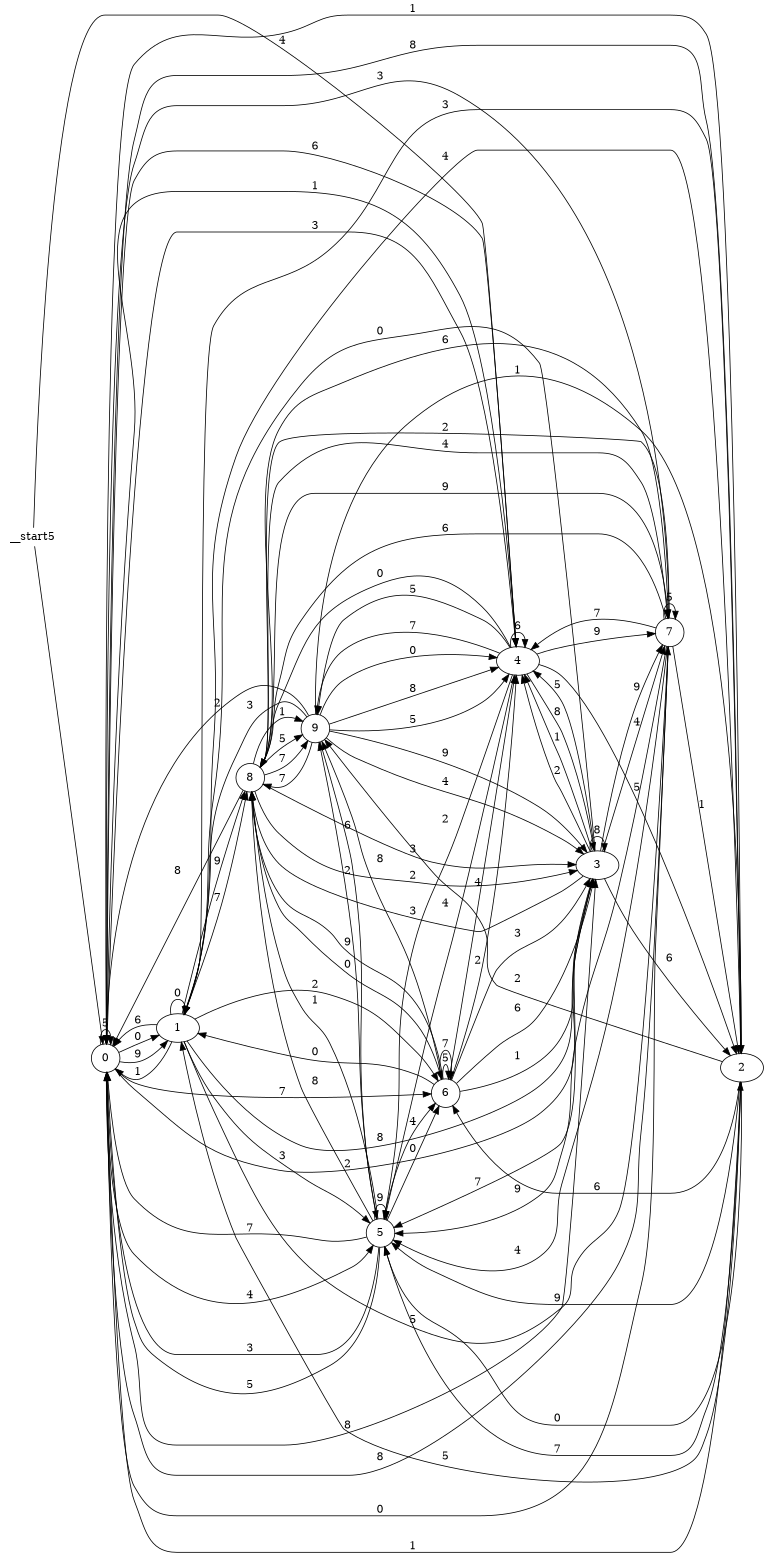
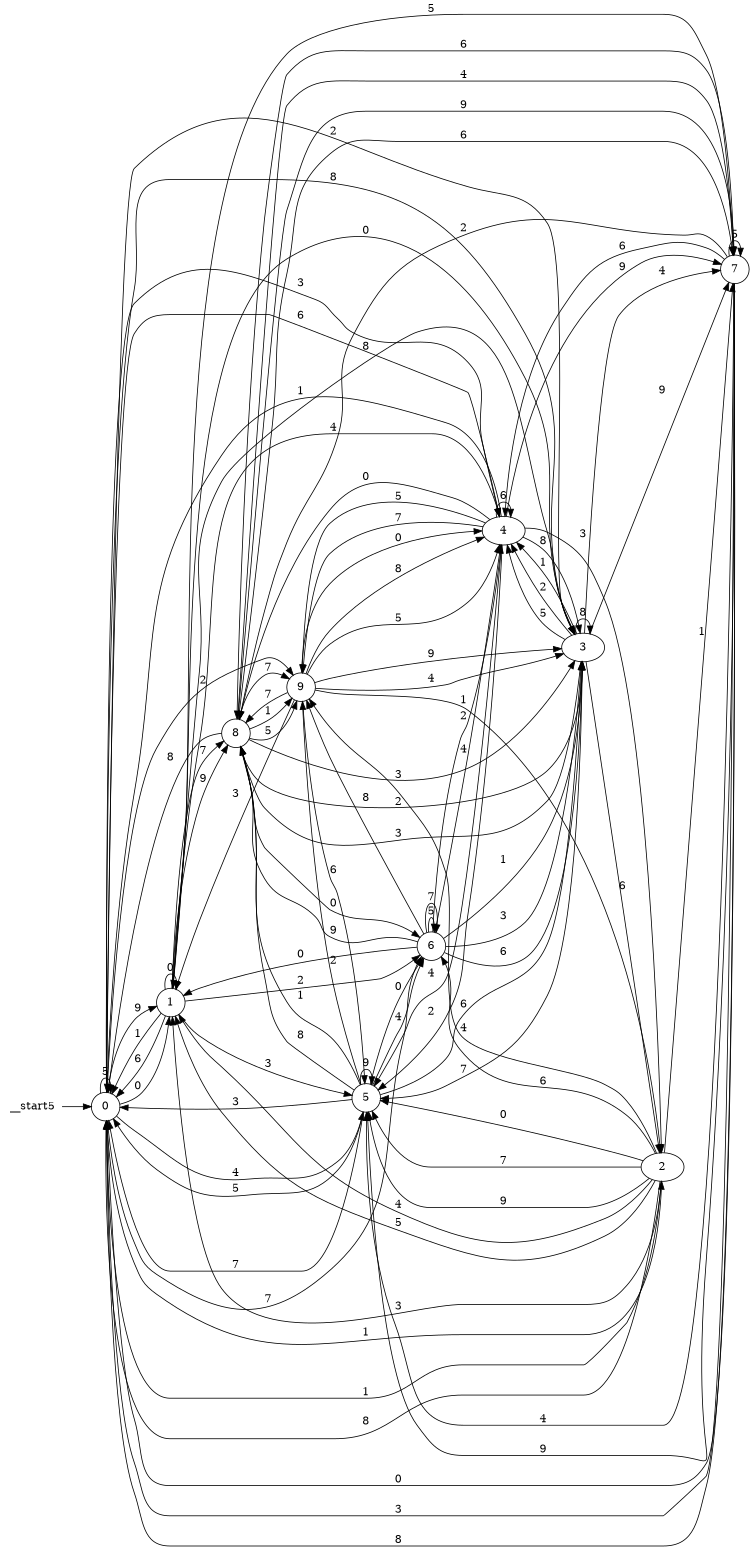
(271, 41) -> (214, 576)
(597, 614) -> (623, 247)
(637, 788) -> (583, 534)
(151, 810) -> (138, 807)
(705, 846) -> (698, 722)
none -> (554, 925)
(518, 979) -> (464, 1028)
(178, 1028) -> (171, 1003)
